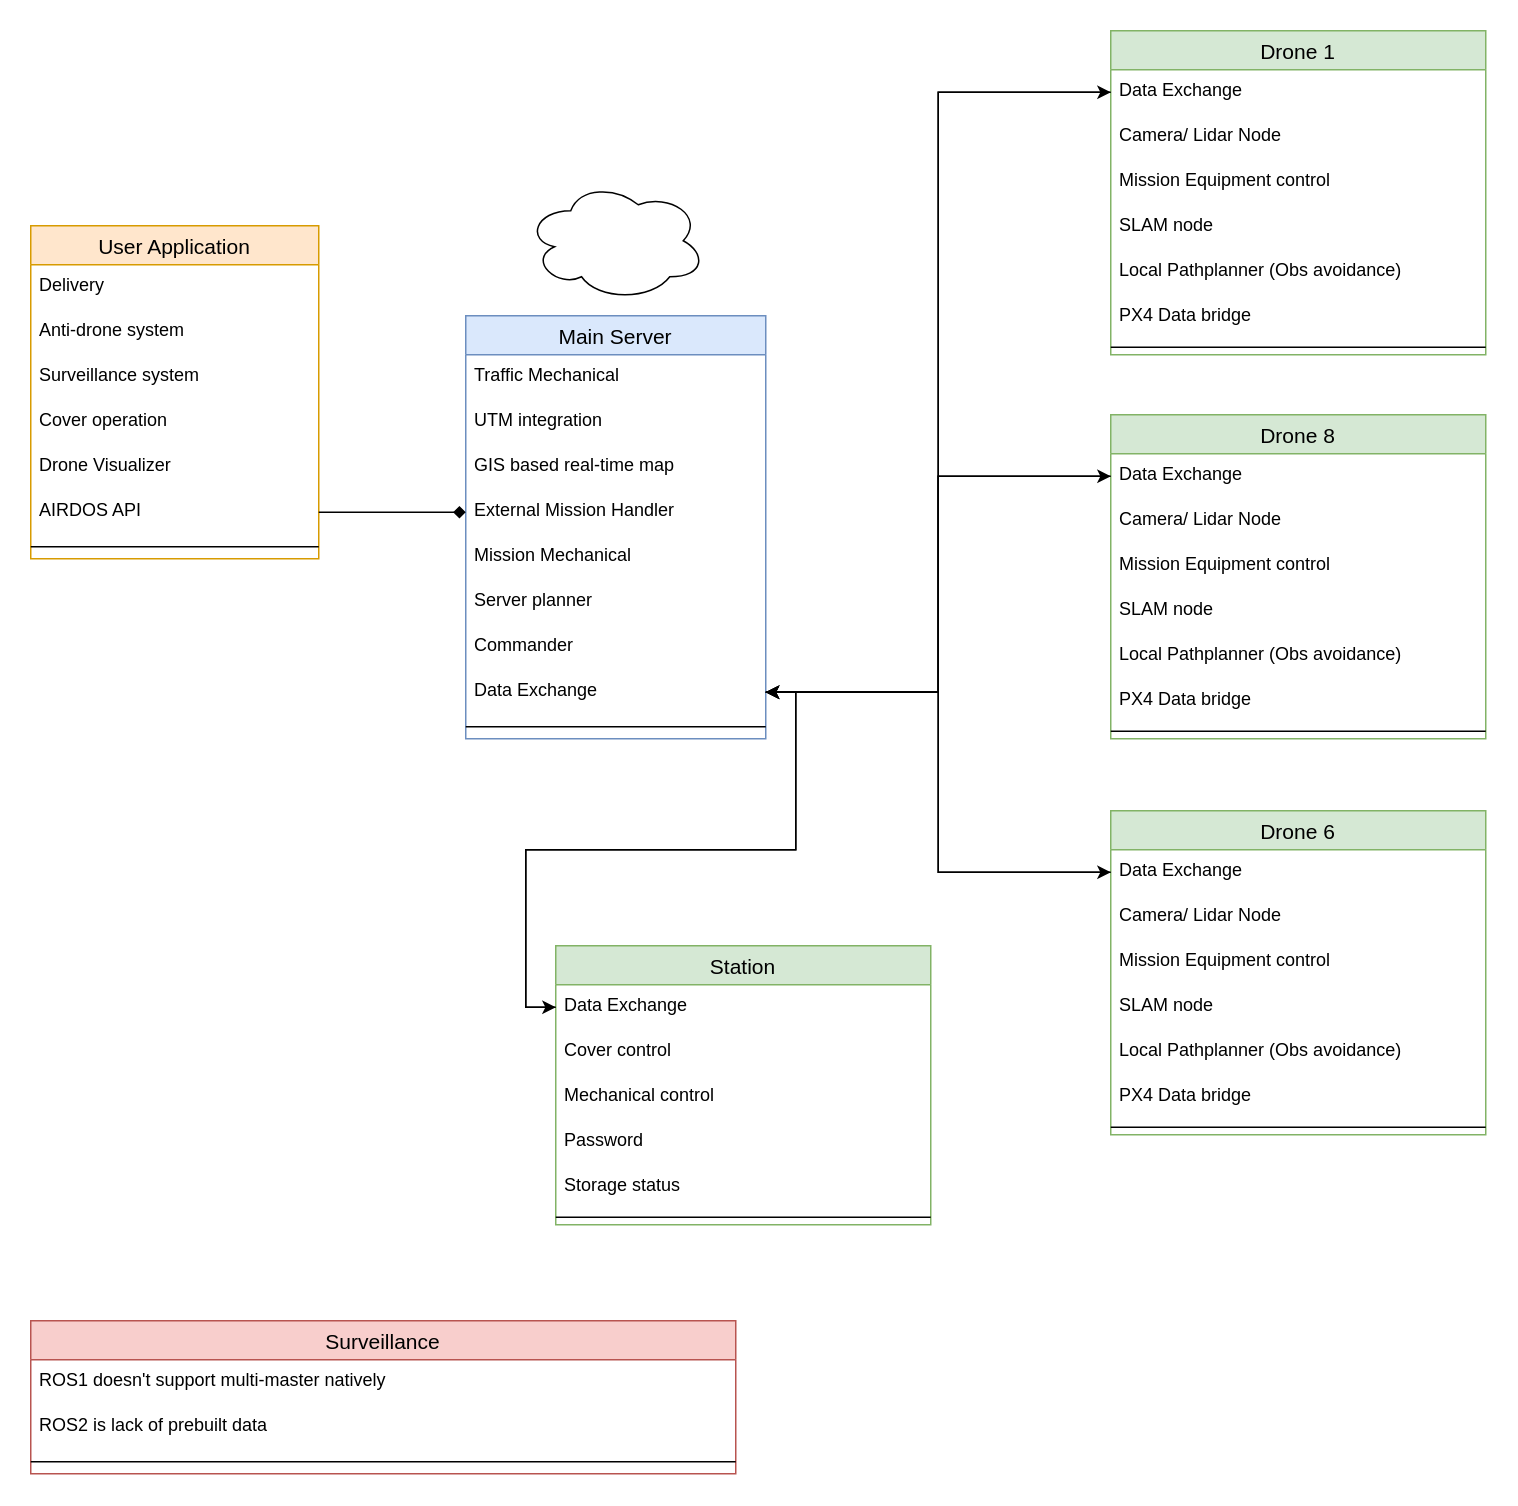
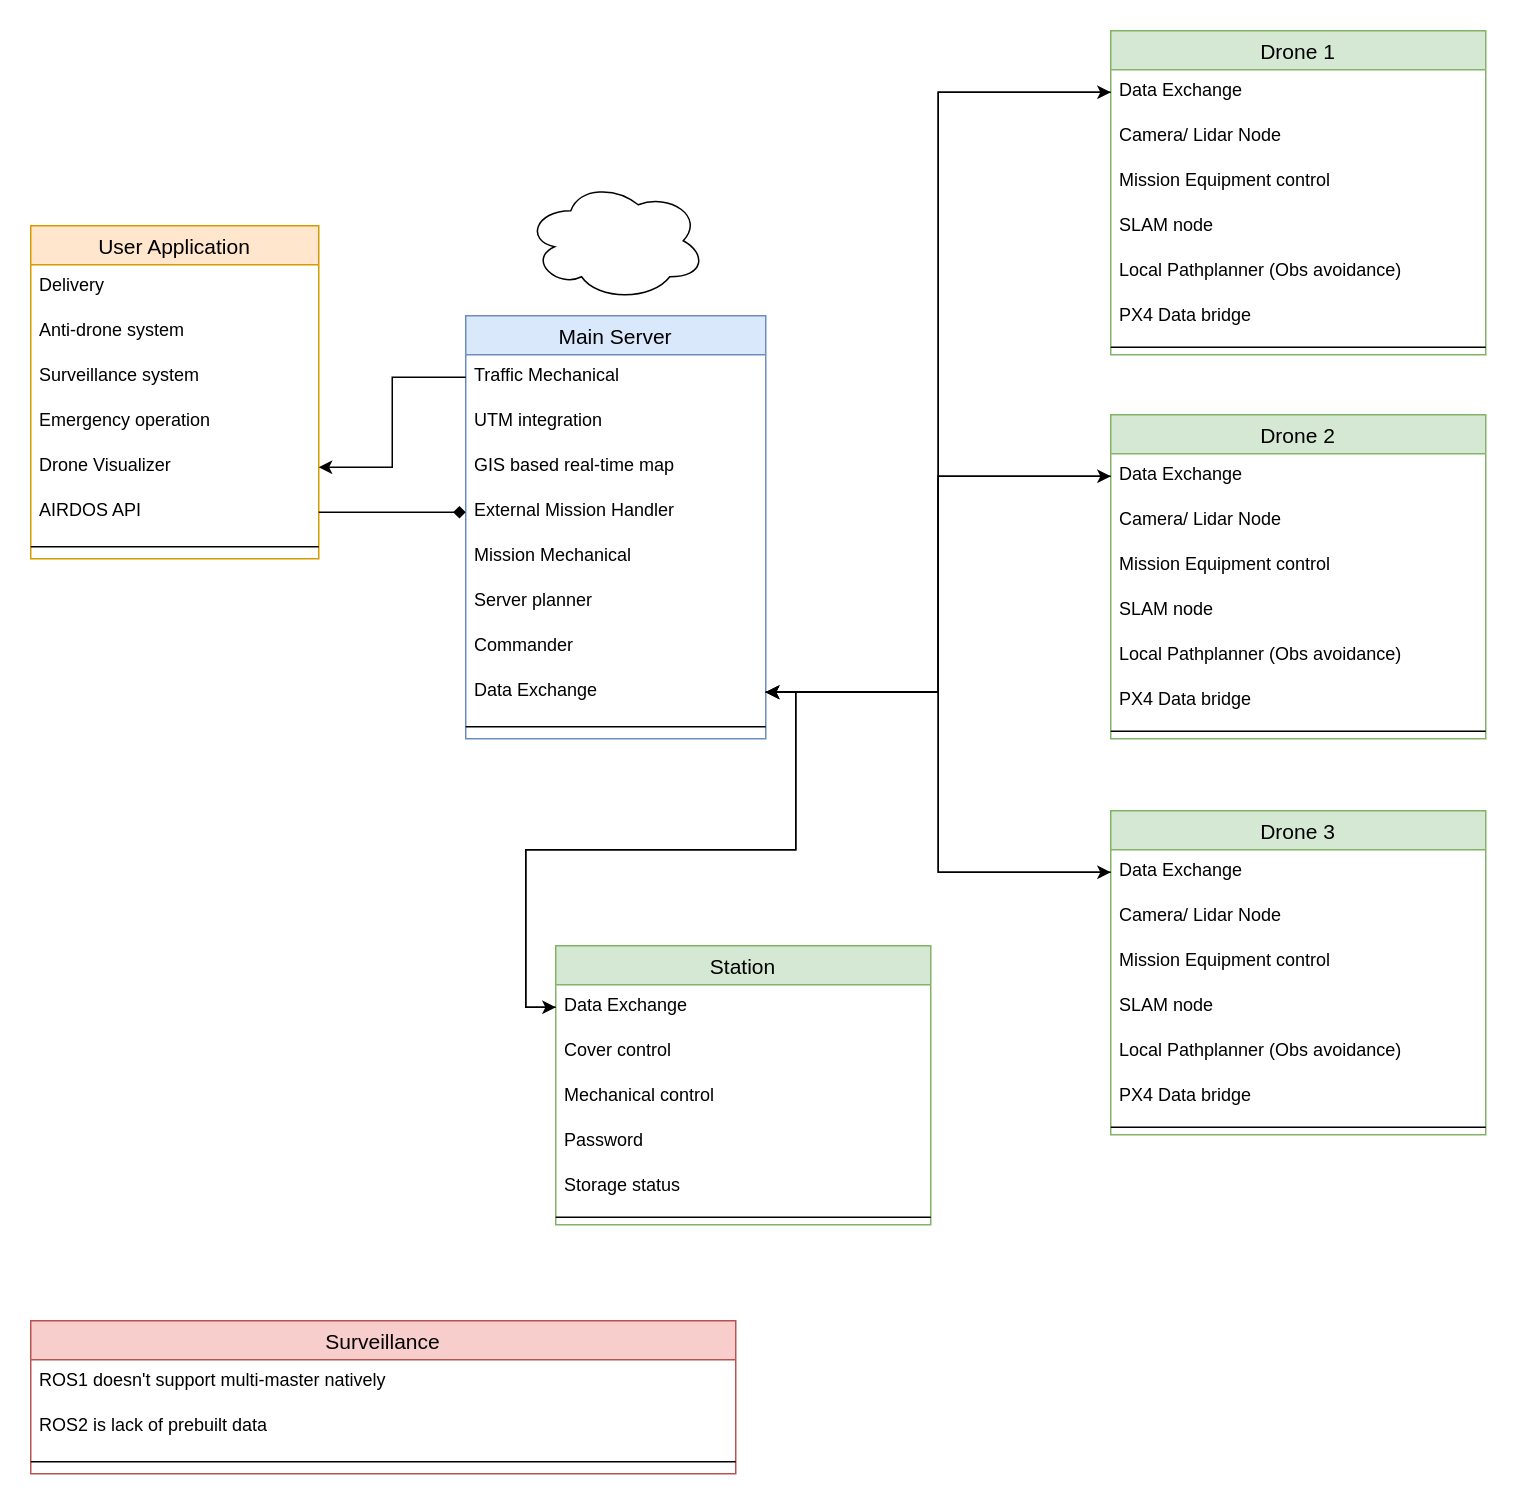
none -> (392, 418)
(110, 420) -> (130, 420)
(1298, 436) -> (1298, 436)
(1298, 832) -> (1298, 832)
